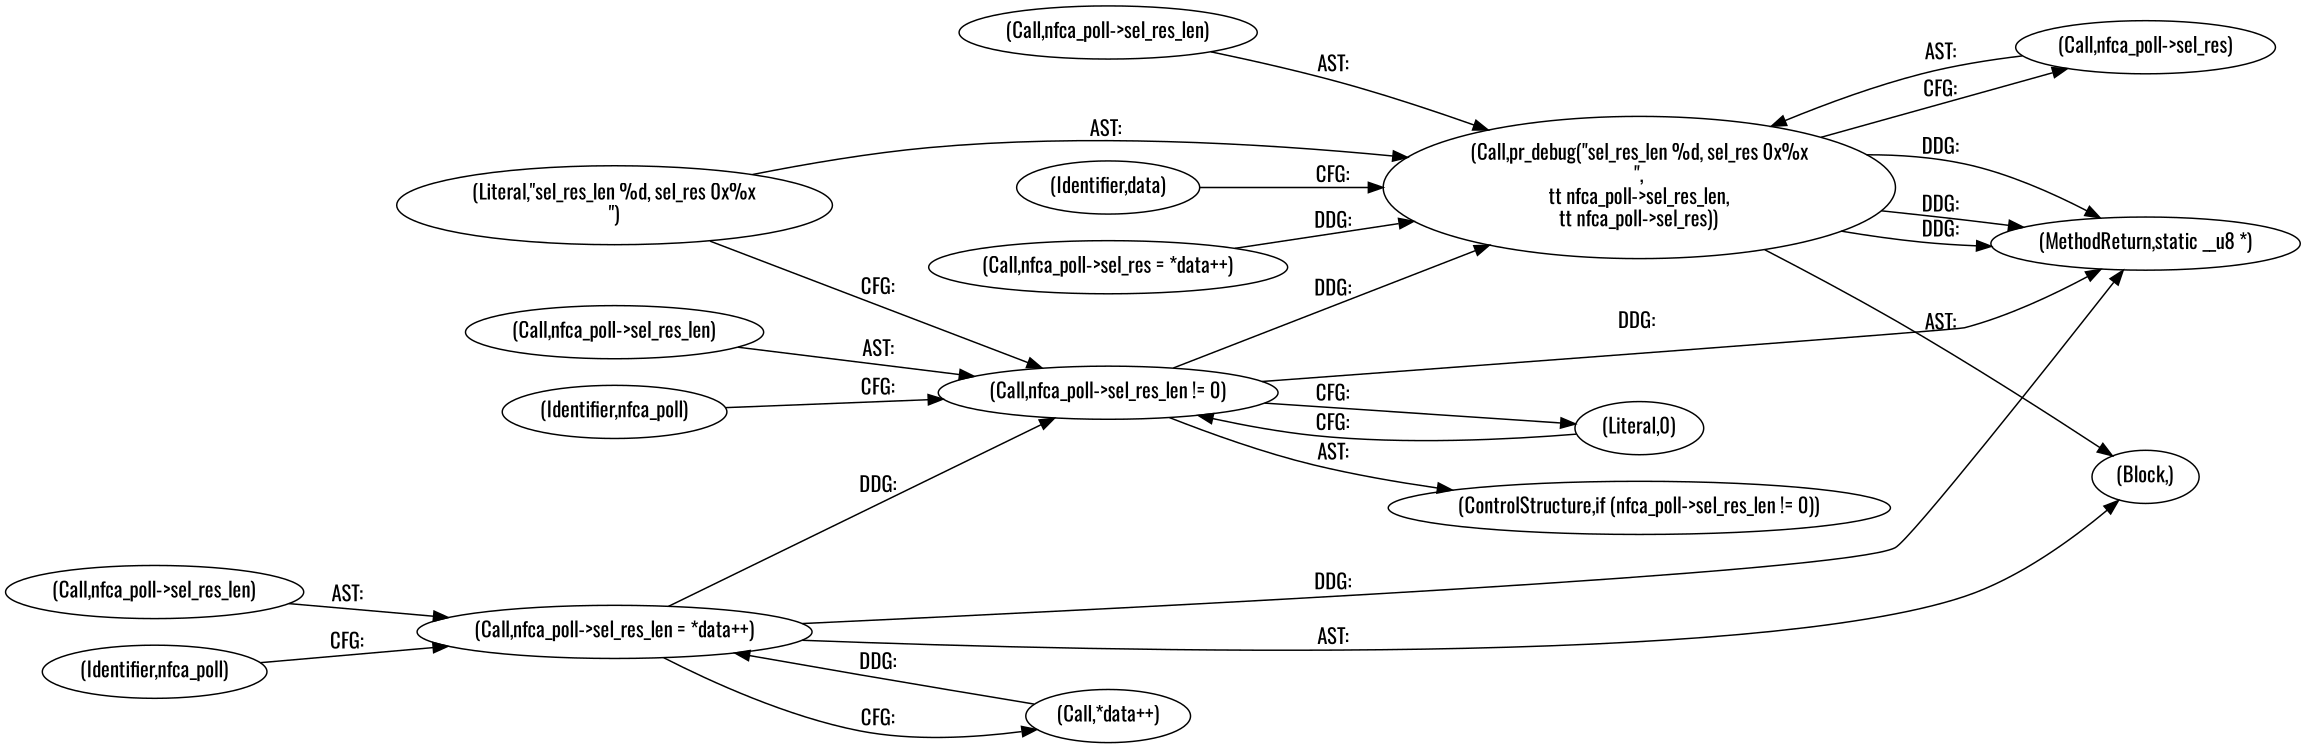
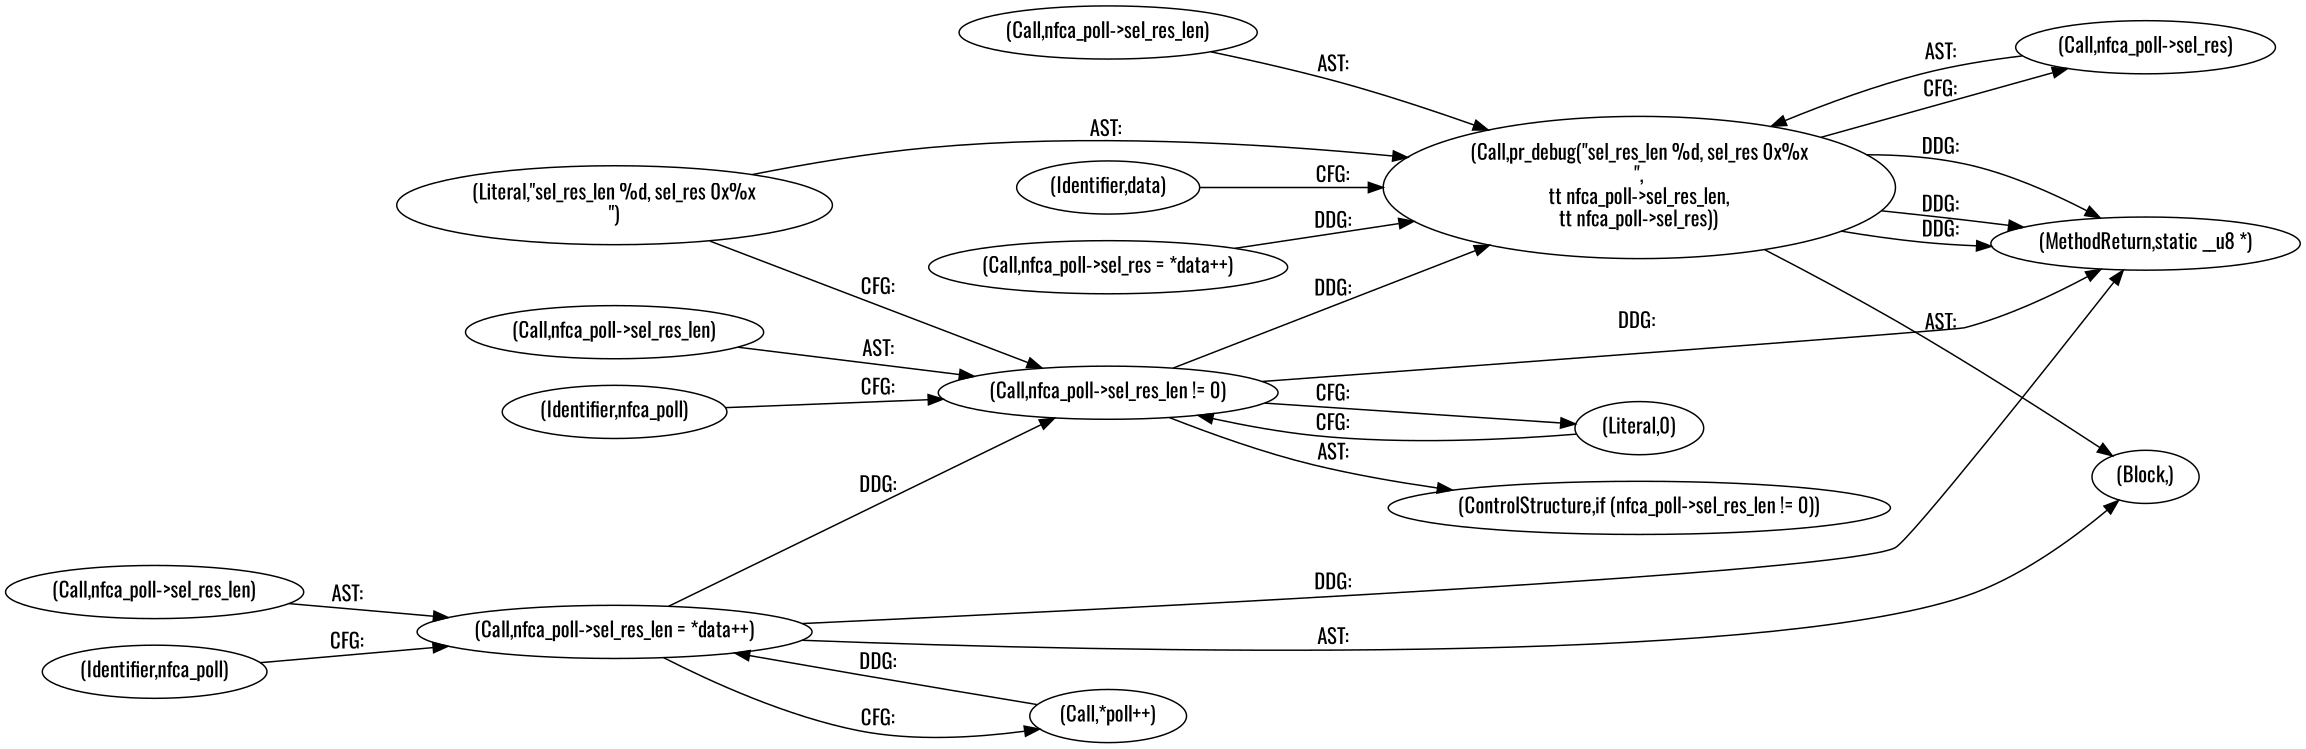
(1108, 716) -> (1108, 716)
